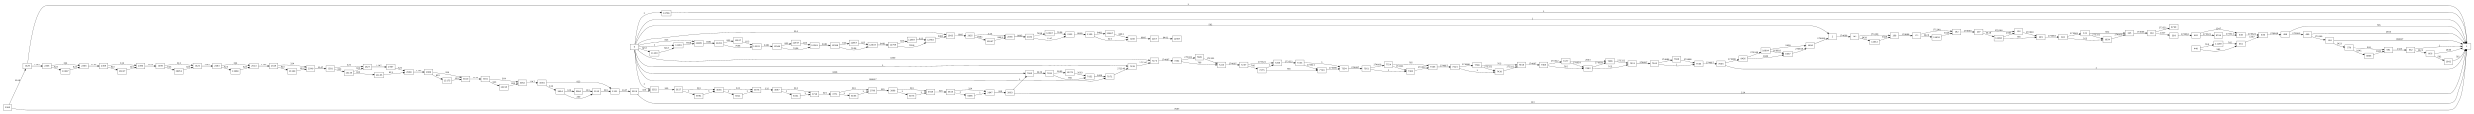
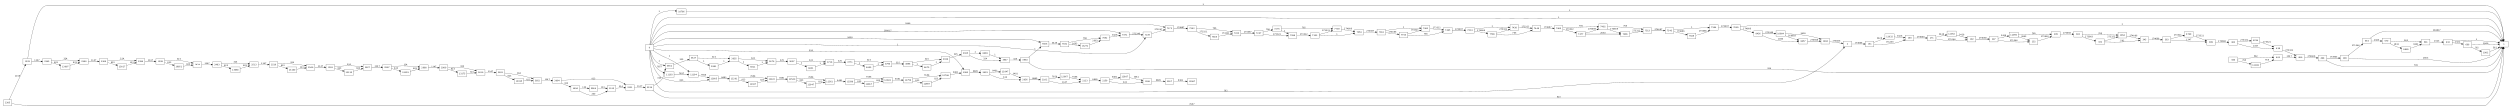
none -> (2199, 38)
(363, 74) -> (395, 70)
